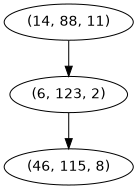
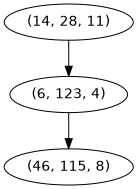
(69, 22) -> (69, 22)
(69, 95) -> (69, 95)
